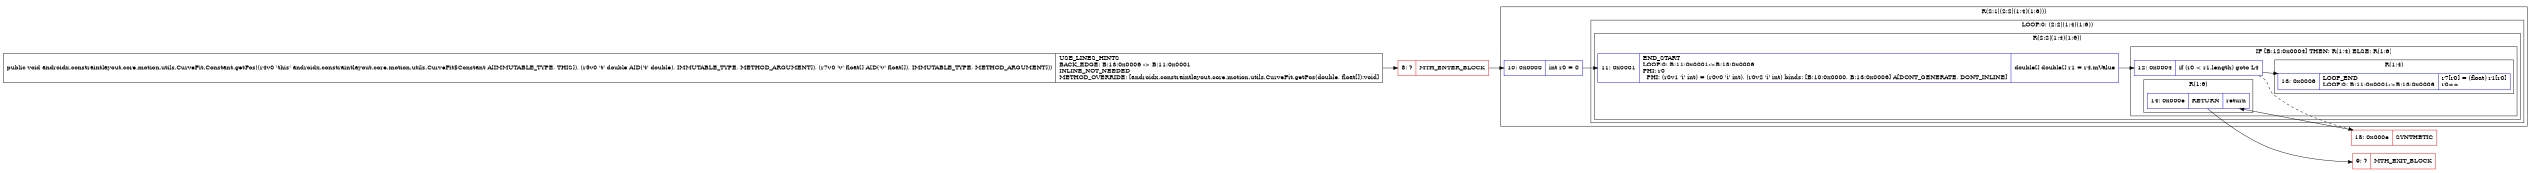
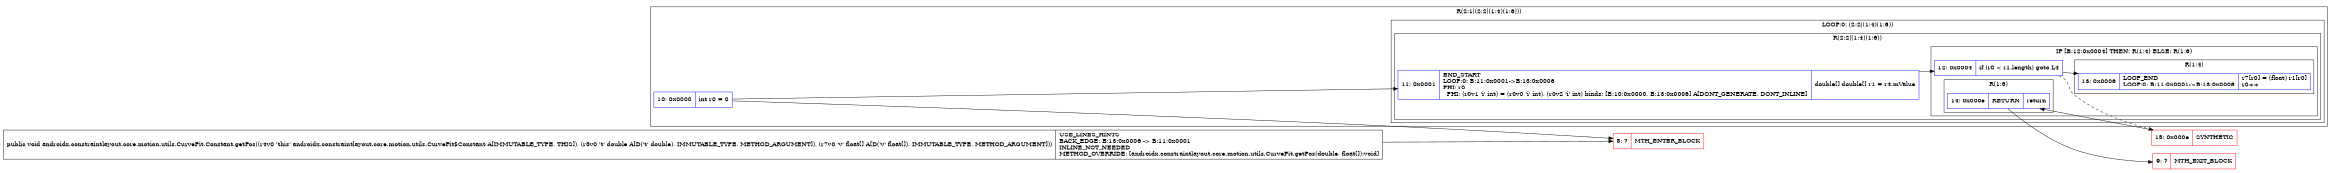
(1494, 68) -> (1171, 117)
